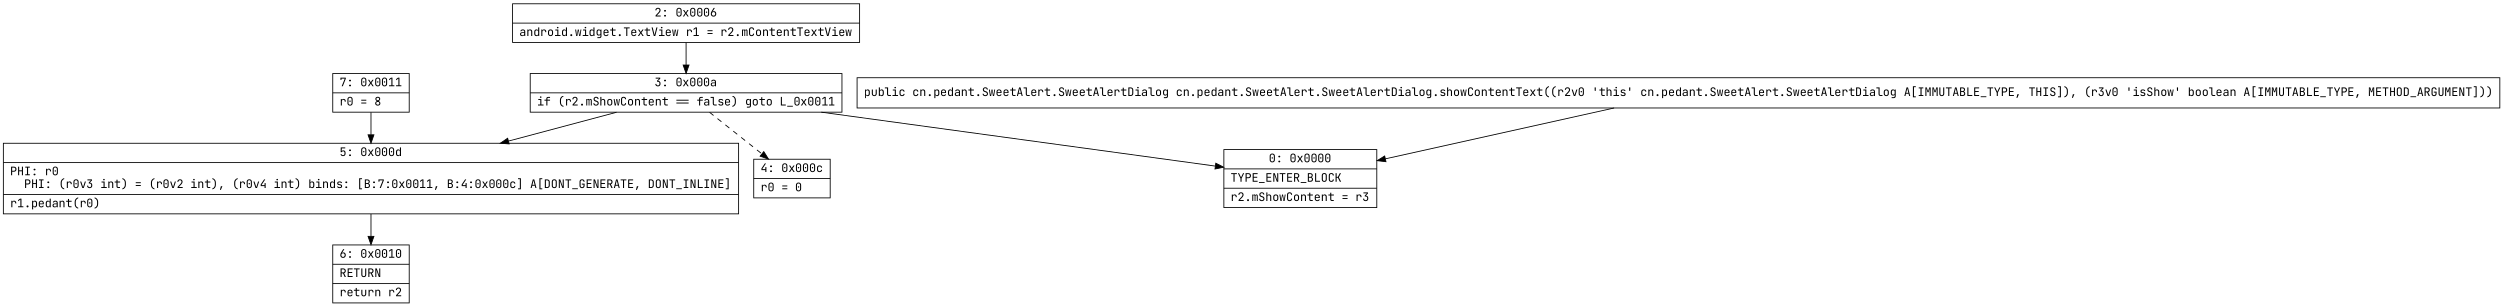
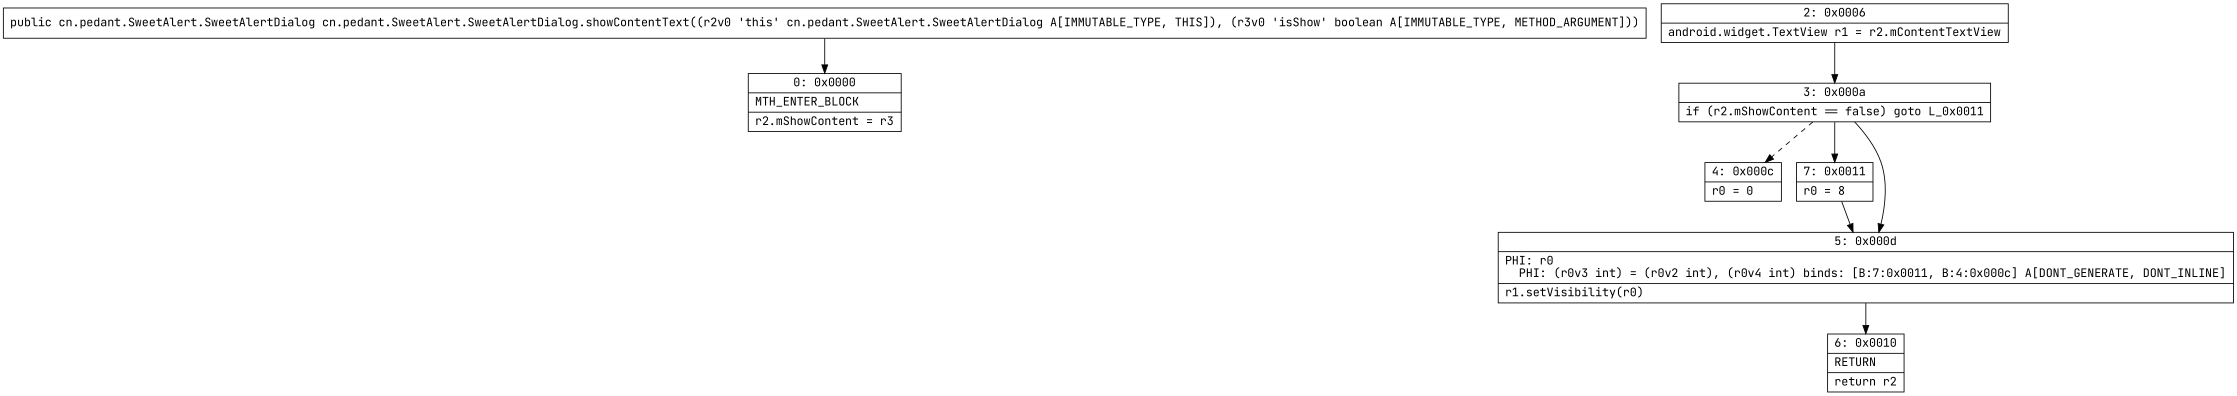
(1018, 139) -> (1835, 138)
(1286, 178) -> (807, 102)
(55, 204) -> (1575, 293)
